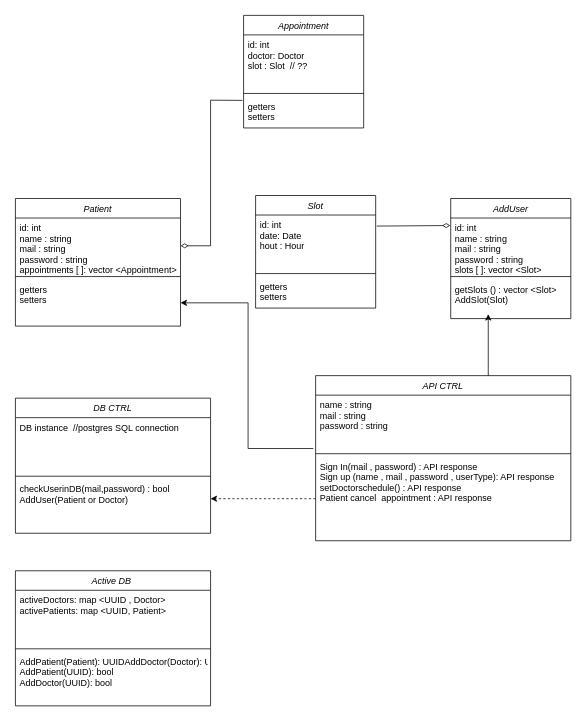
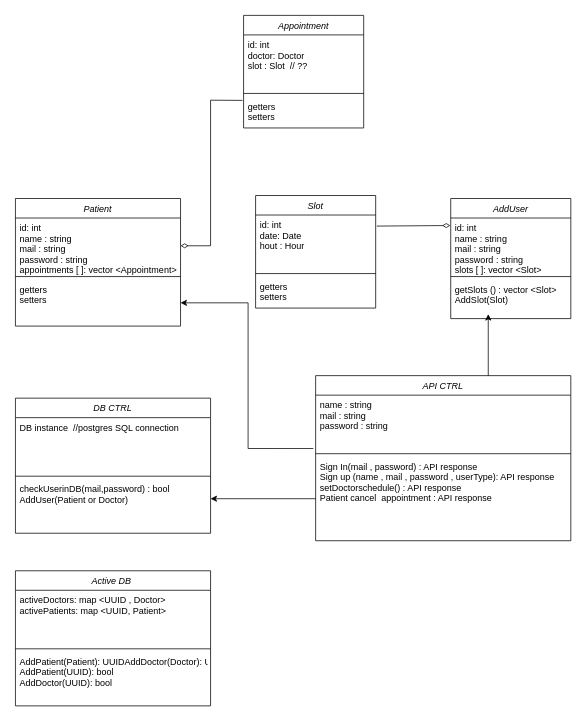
(264, 498) -> (264, 498)
